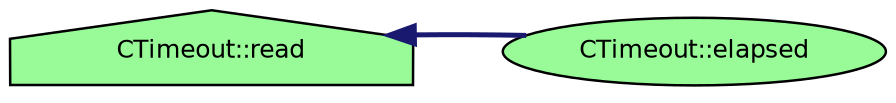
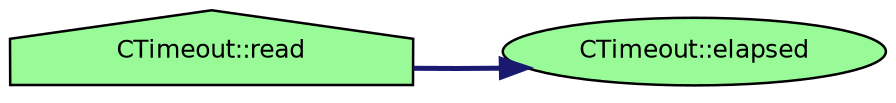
(470, 35) -> (457, 68)
